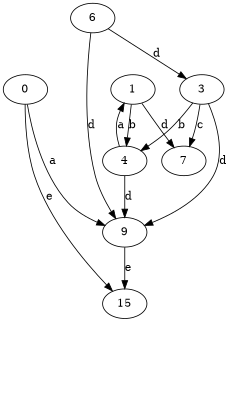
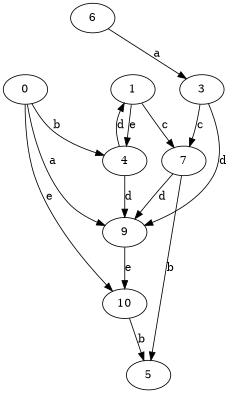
(157, 54) -> (157, 54)
(88, 124) -> (156, 193)
(121, 125) -> (121, 125)
(133, 125) -> (133, 125)
(165, 125) -> (165, 125)
(172, 127) -> (59, 135)
(125, 304) -> (125, 304)
none -> (149, 375)
